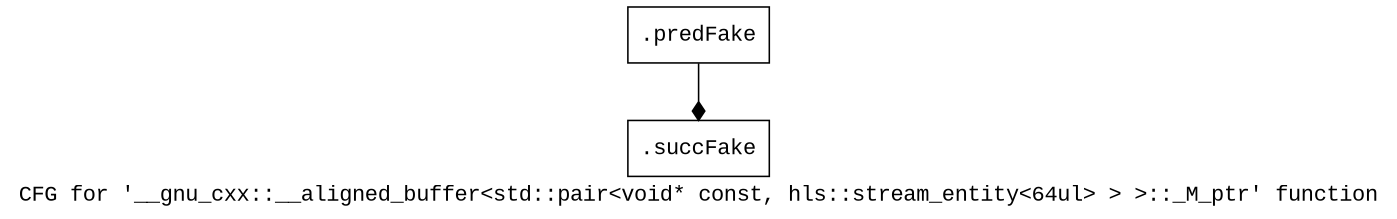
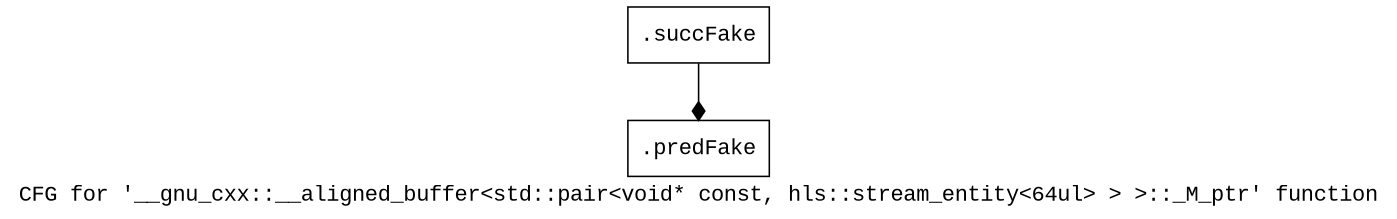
(699, 82) -> (699, 82)
